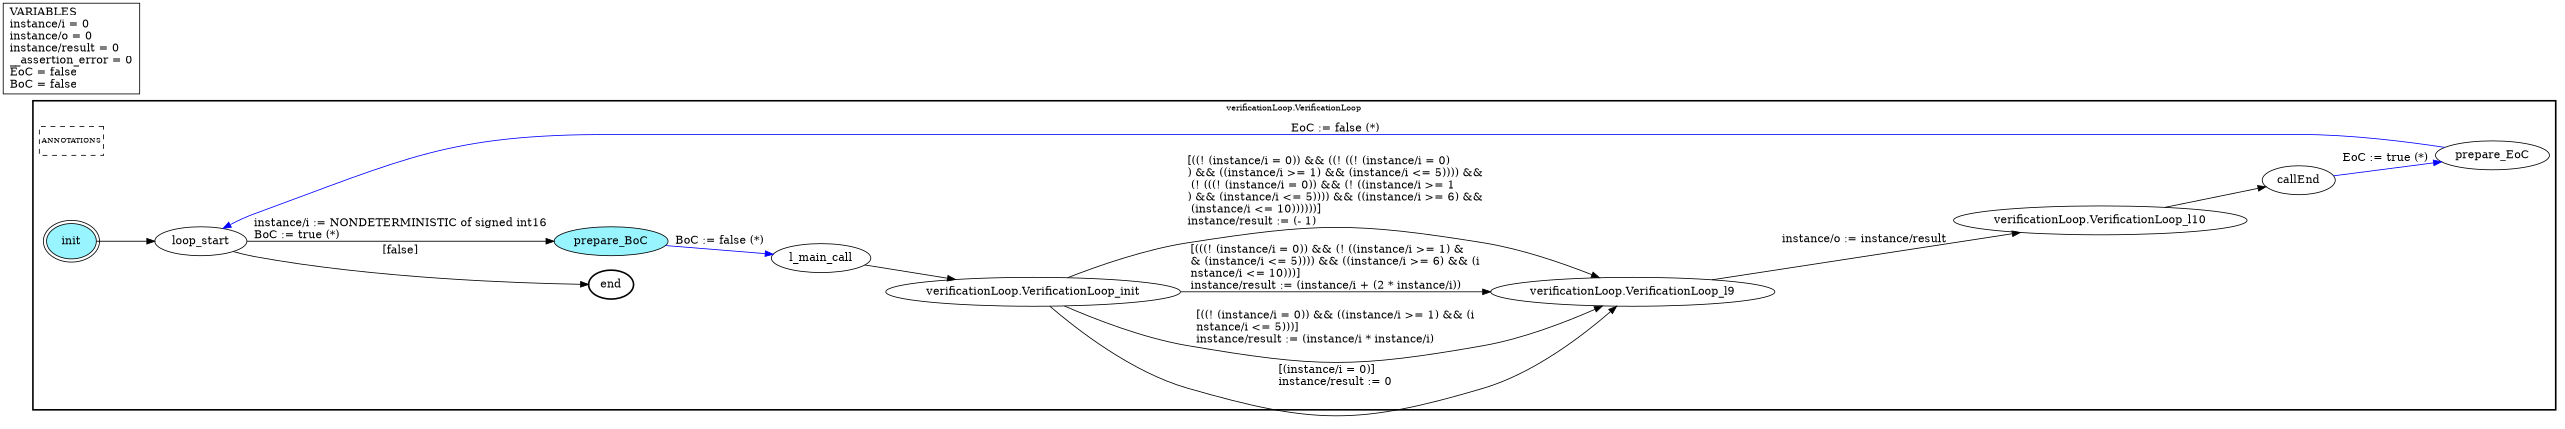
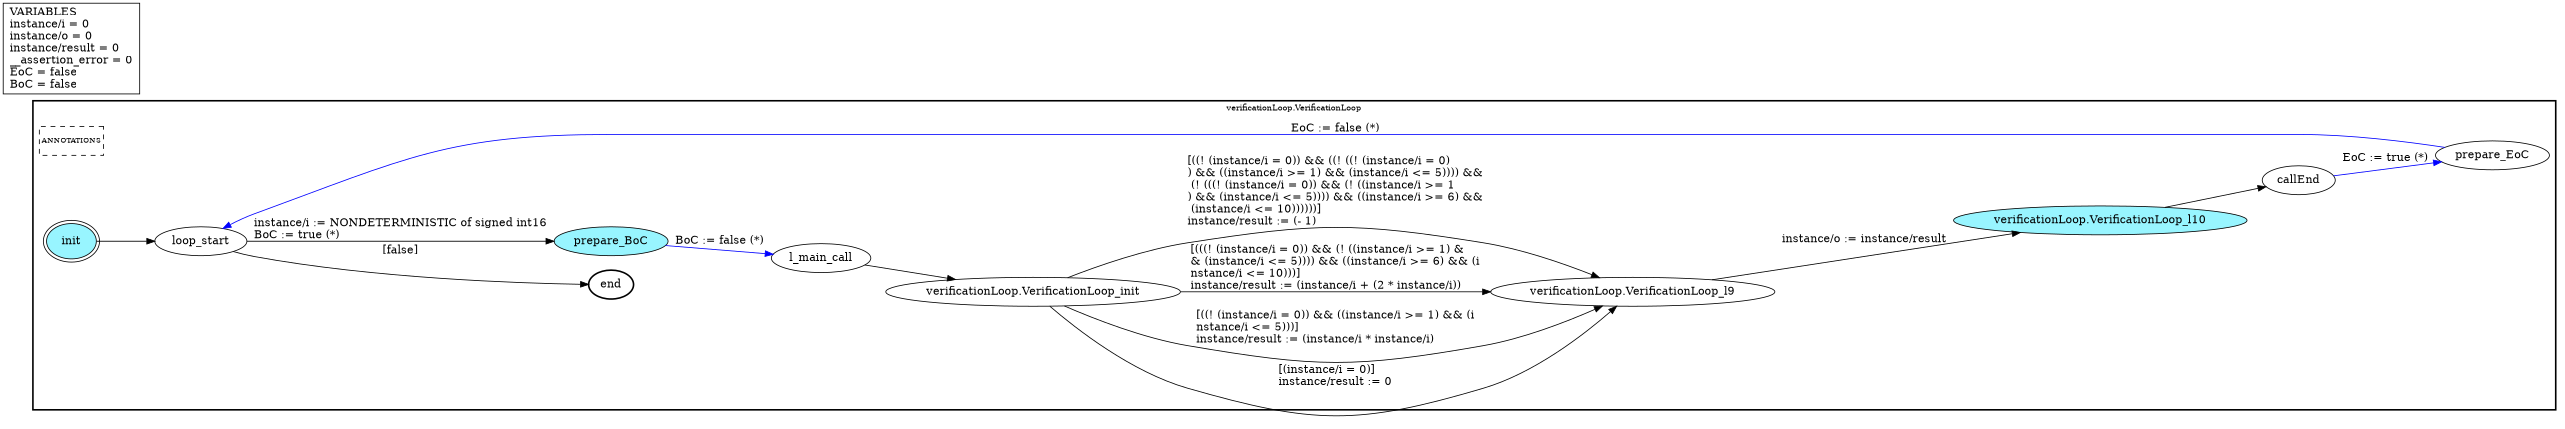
(2100, 220) -> (2100, 220)
